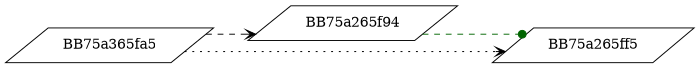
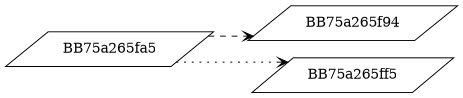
(471, 34) -> none
(110, 45) -> (110, 49)
